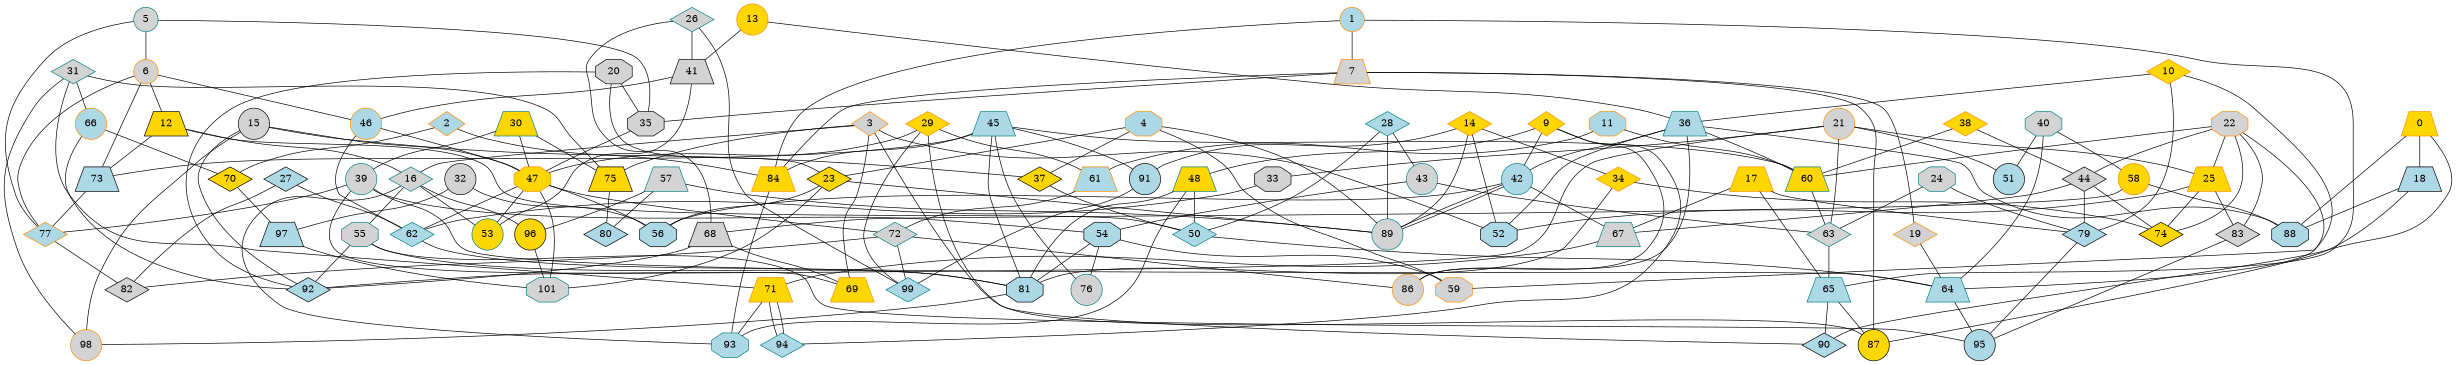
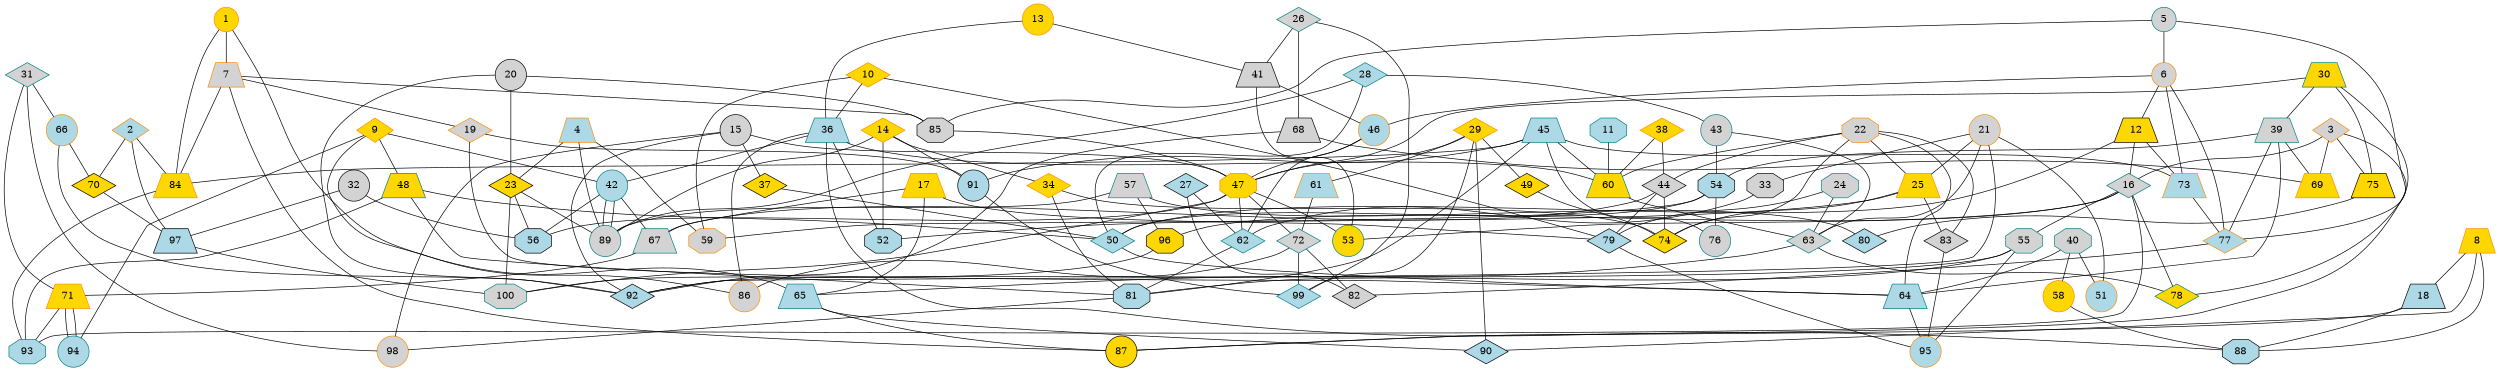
(1352, 20) -> (226, 20)
(614, 72) -> (511, 75)
(357, 86) -> none
(646, 124) -> (935, 130)
(1144, 124) -> (577, 130)
(1608, 124) -> (1608, 130)
(2420, 124) -> (2477, 241)
(1098, 148) -> none
none -> (724, 151)
(1154, 152) -> none
(1436, 153) -> none
(97, 179) -> (2184, 186)
(361, 179) -> (2277, 130)
(2009, 179) -> (2101, 296)
none -> (1527, 186)
none -> (142, 188)
(1460, 213) -> none
(530, 234) -> (1165, 241)
(1063, 262) -> (1413, 214)
(547, 290) -> (505, 296)
none -> (2177, 296)
(782, 345) -> (73, 352)
(1980, 345) -> (1926, 352)
